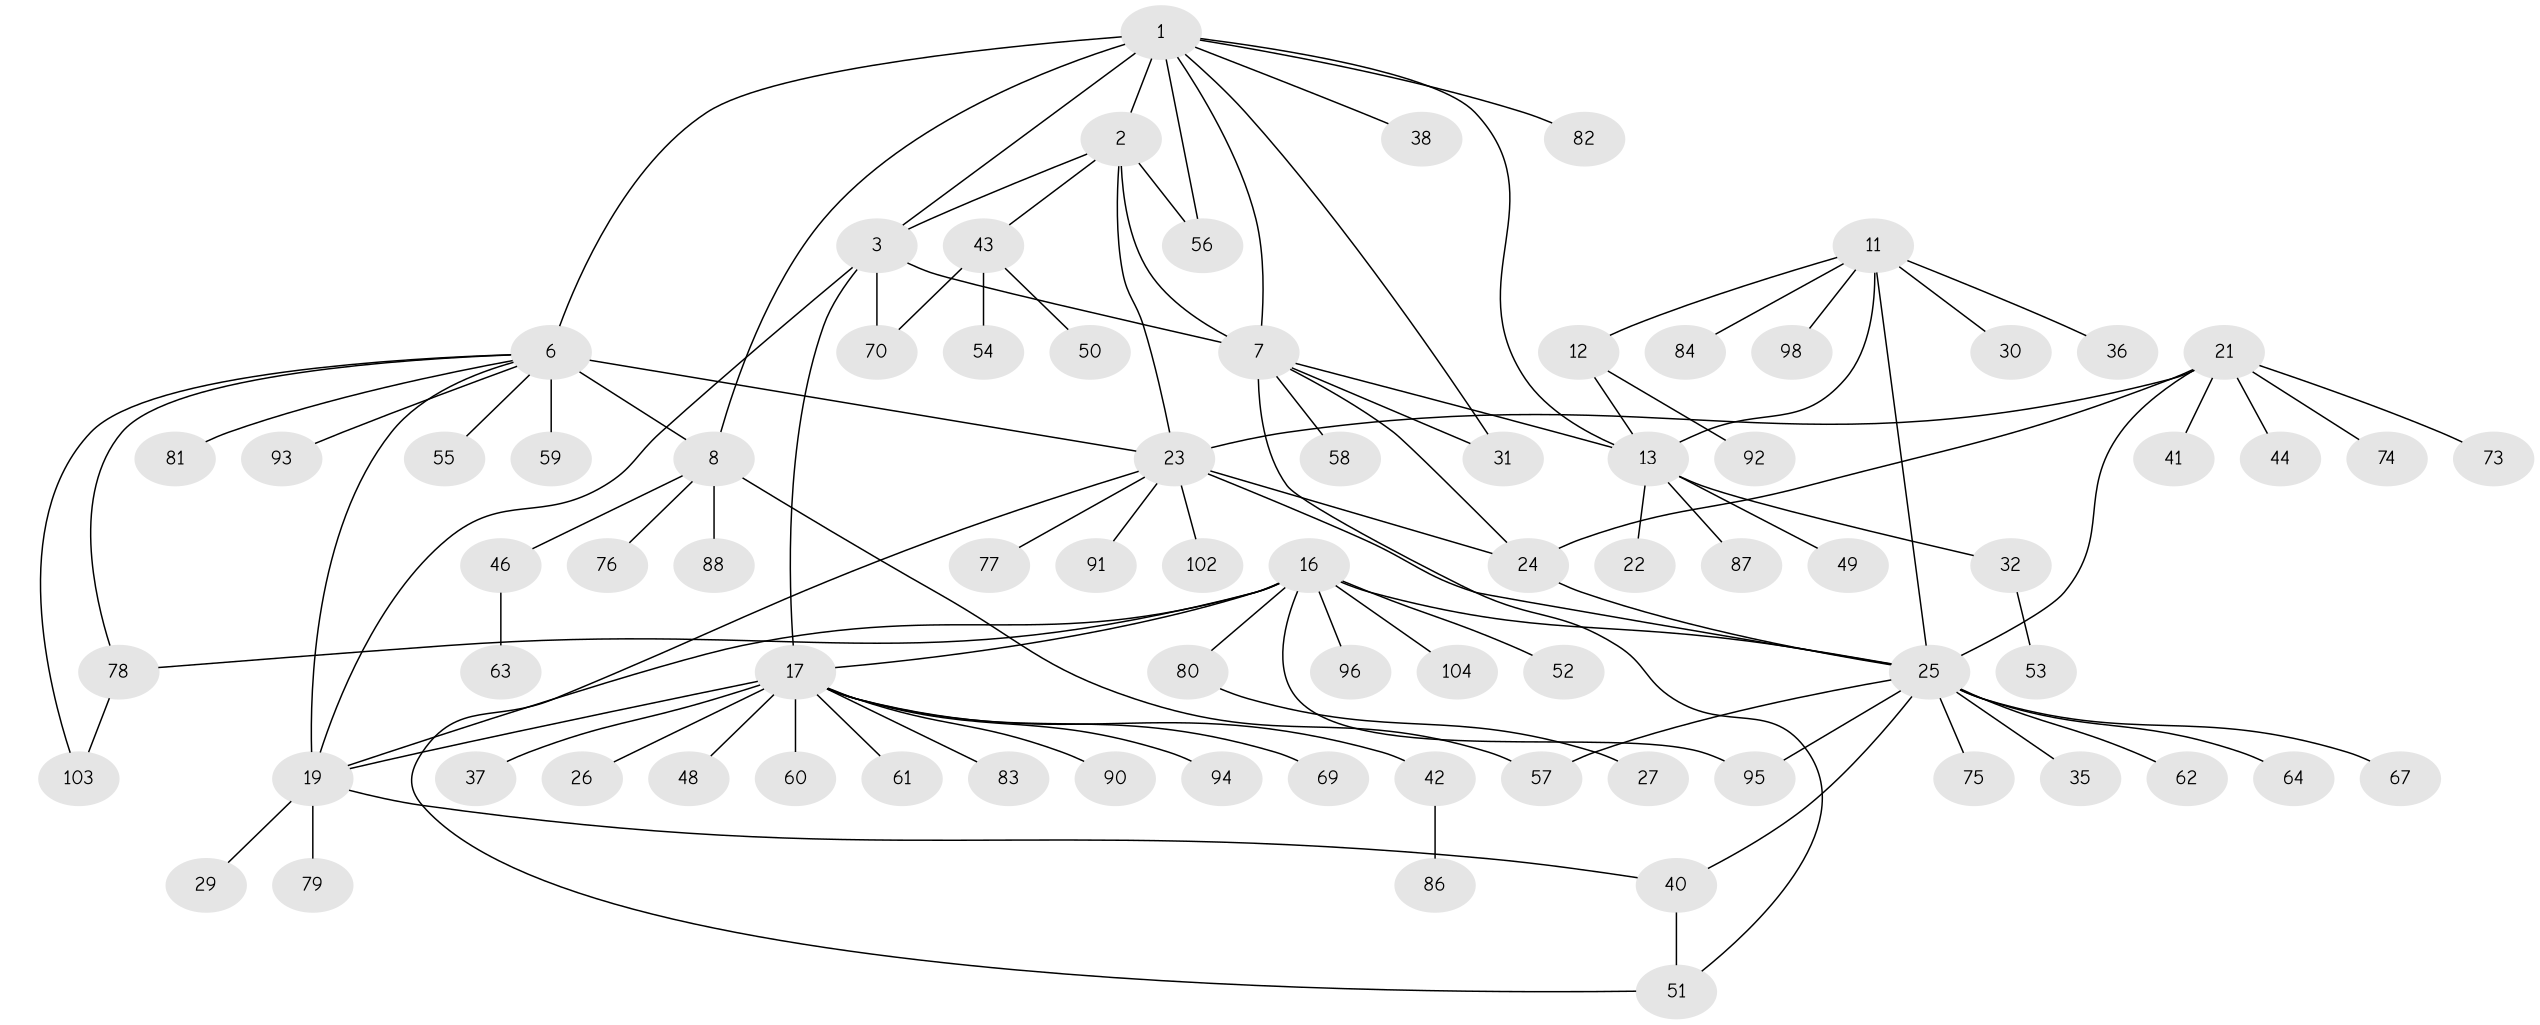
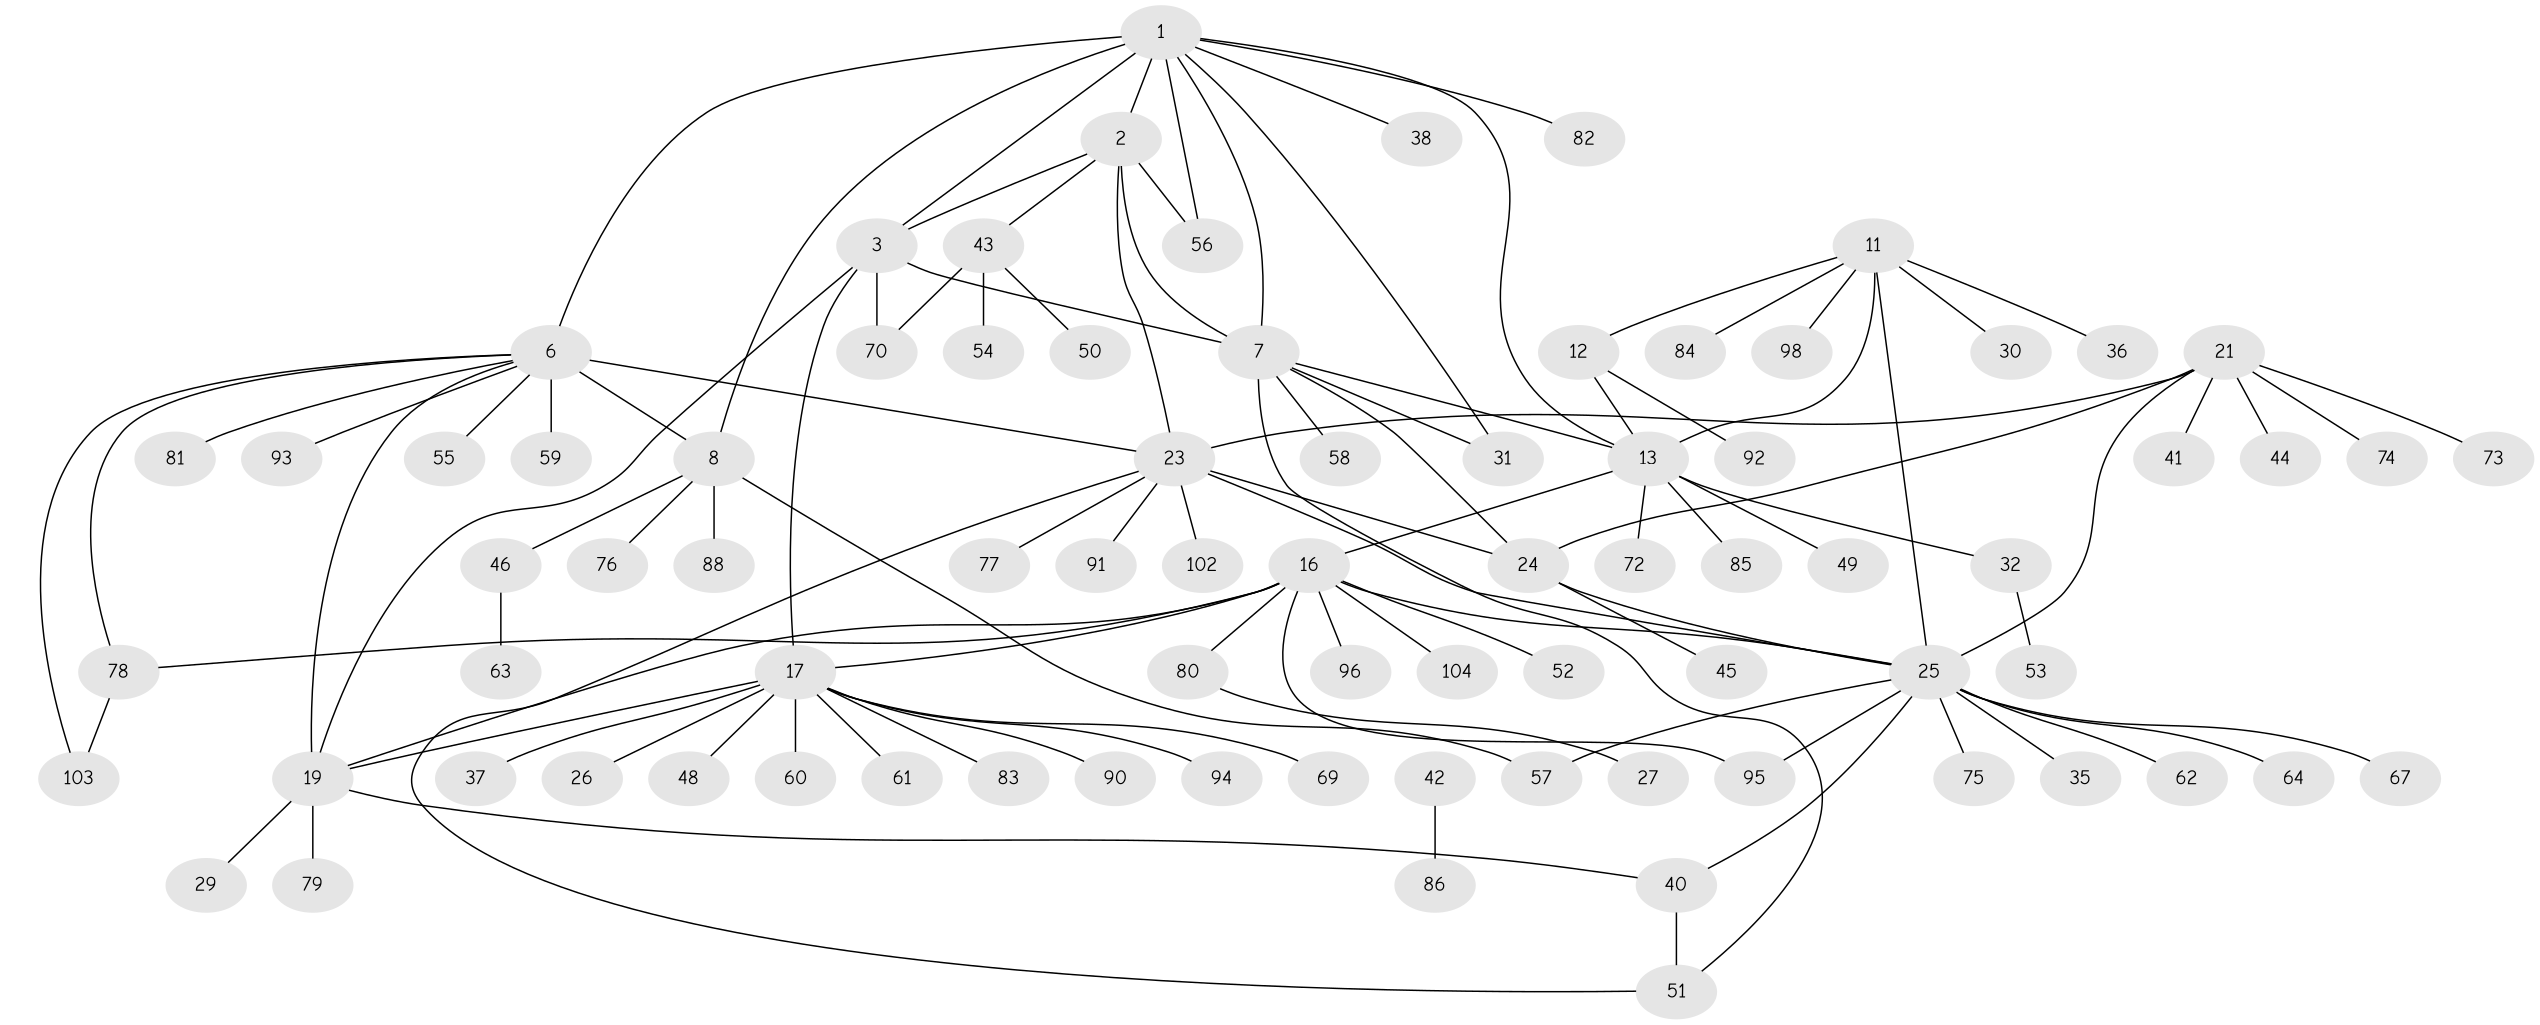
none -> (1492, 508)
(1635, 566) -> (1635, 566)
(1742, 566) -> (1742, 566)
none -> (1727, 672)
(1189, 723) -> none
